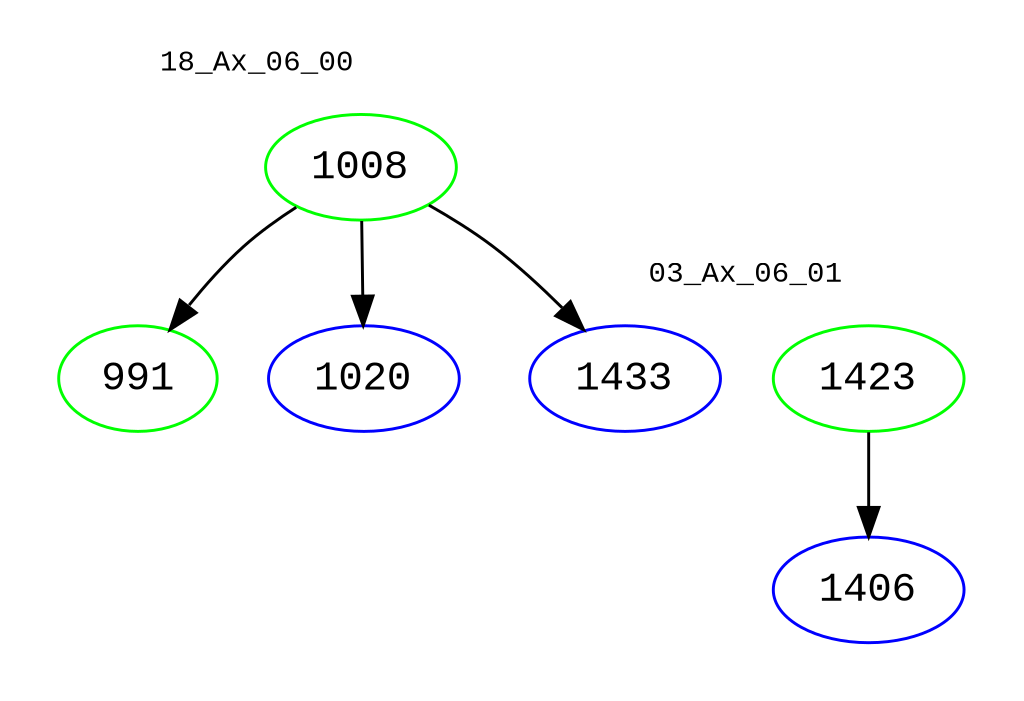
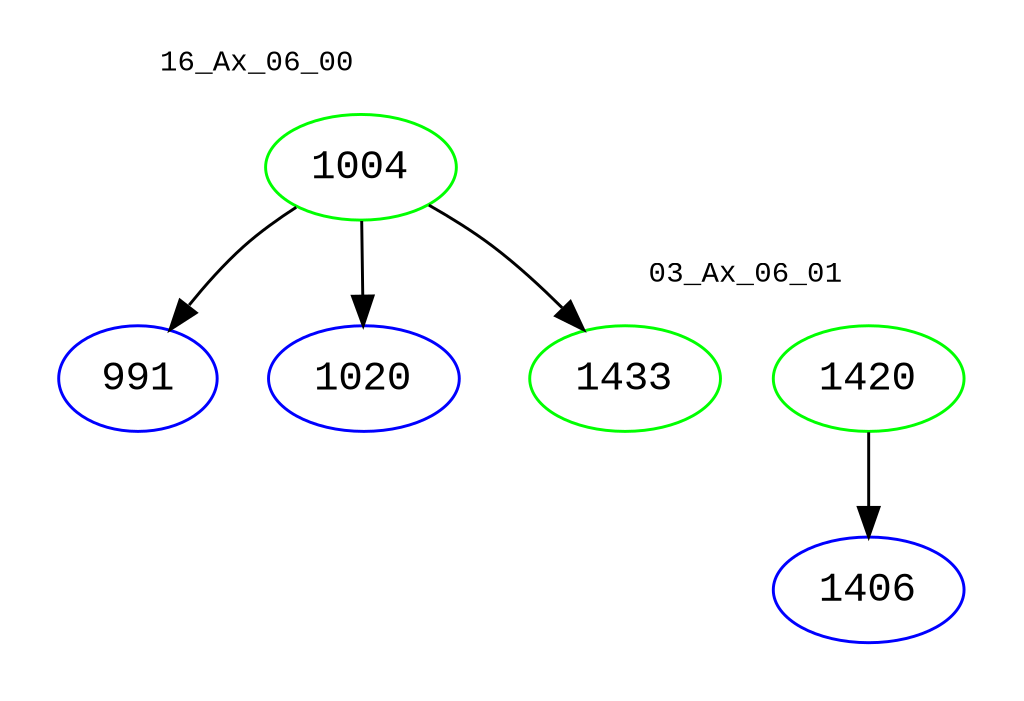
(258, 63) -> (258, 63)
(361, 167) -> (361, 167)
(138, 379) -> (138, 379)
(625, 379) -> (625, 379)
(869, 379) -> (869, 379)
